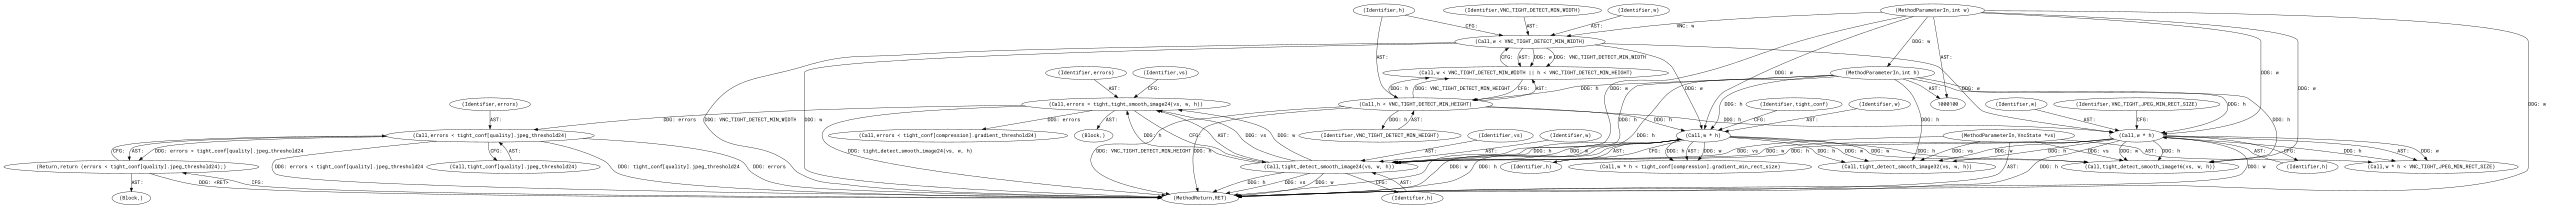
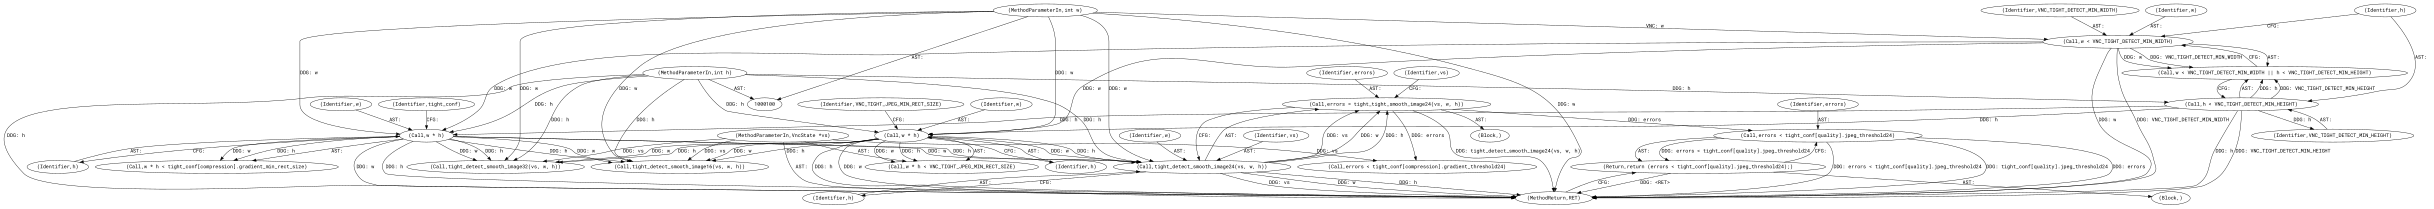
(1909, 40) -> (635, 22)
(1726, 153) -> (1103, 144)
(513, 167) -> none
